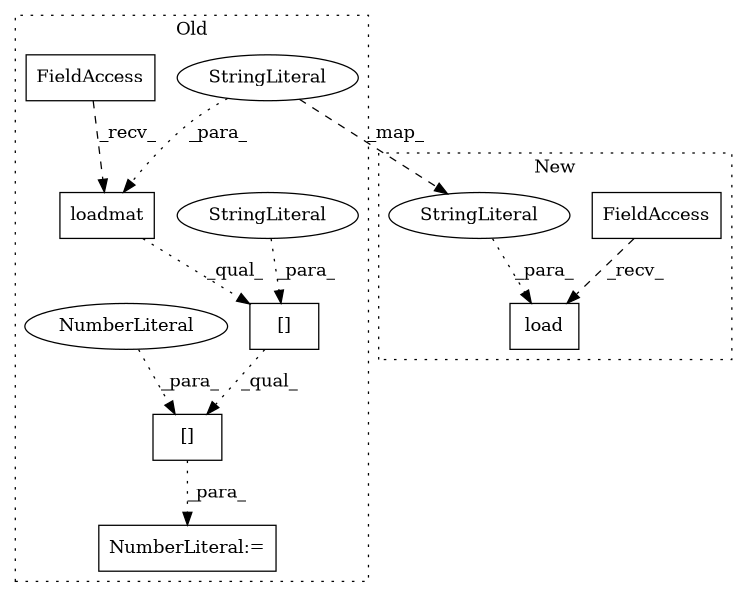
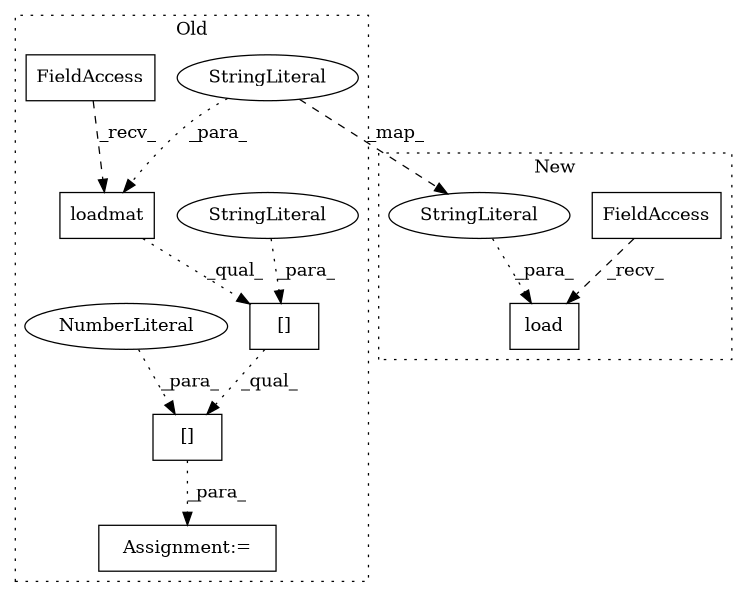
(187, 548) -> (187, 548)
